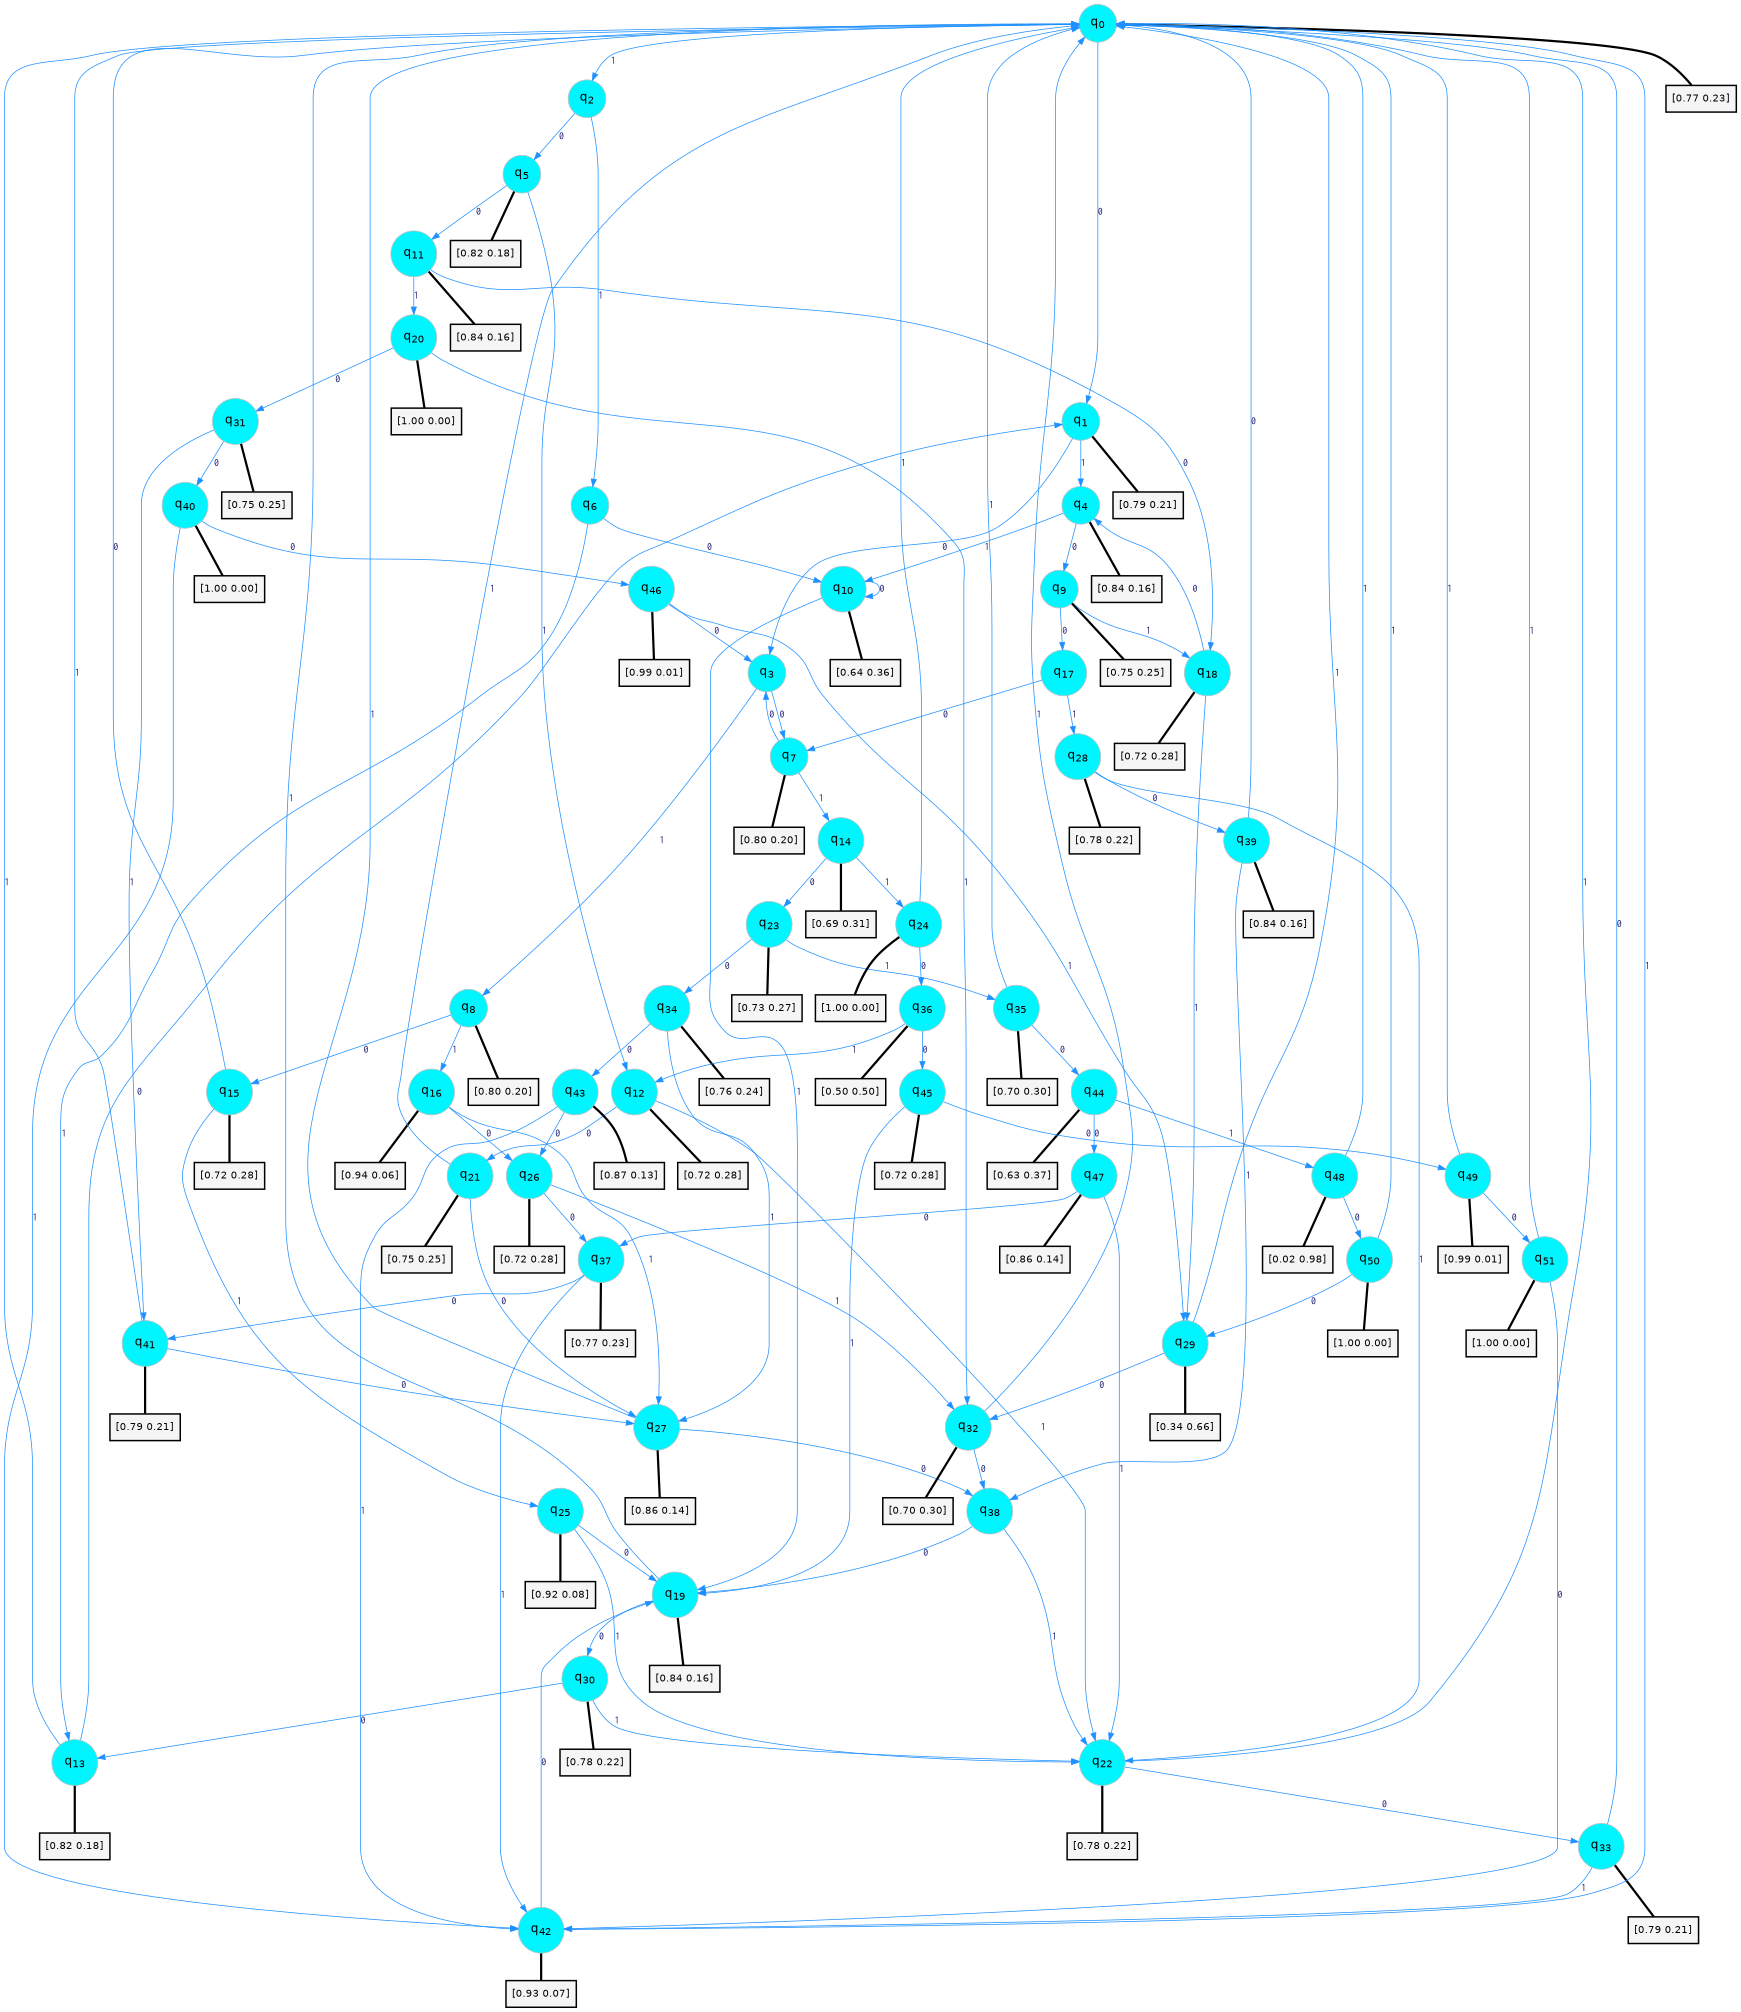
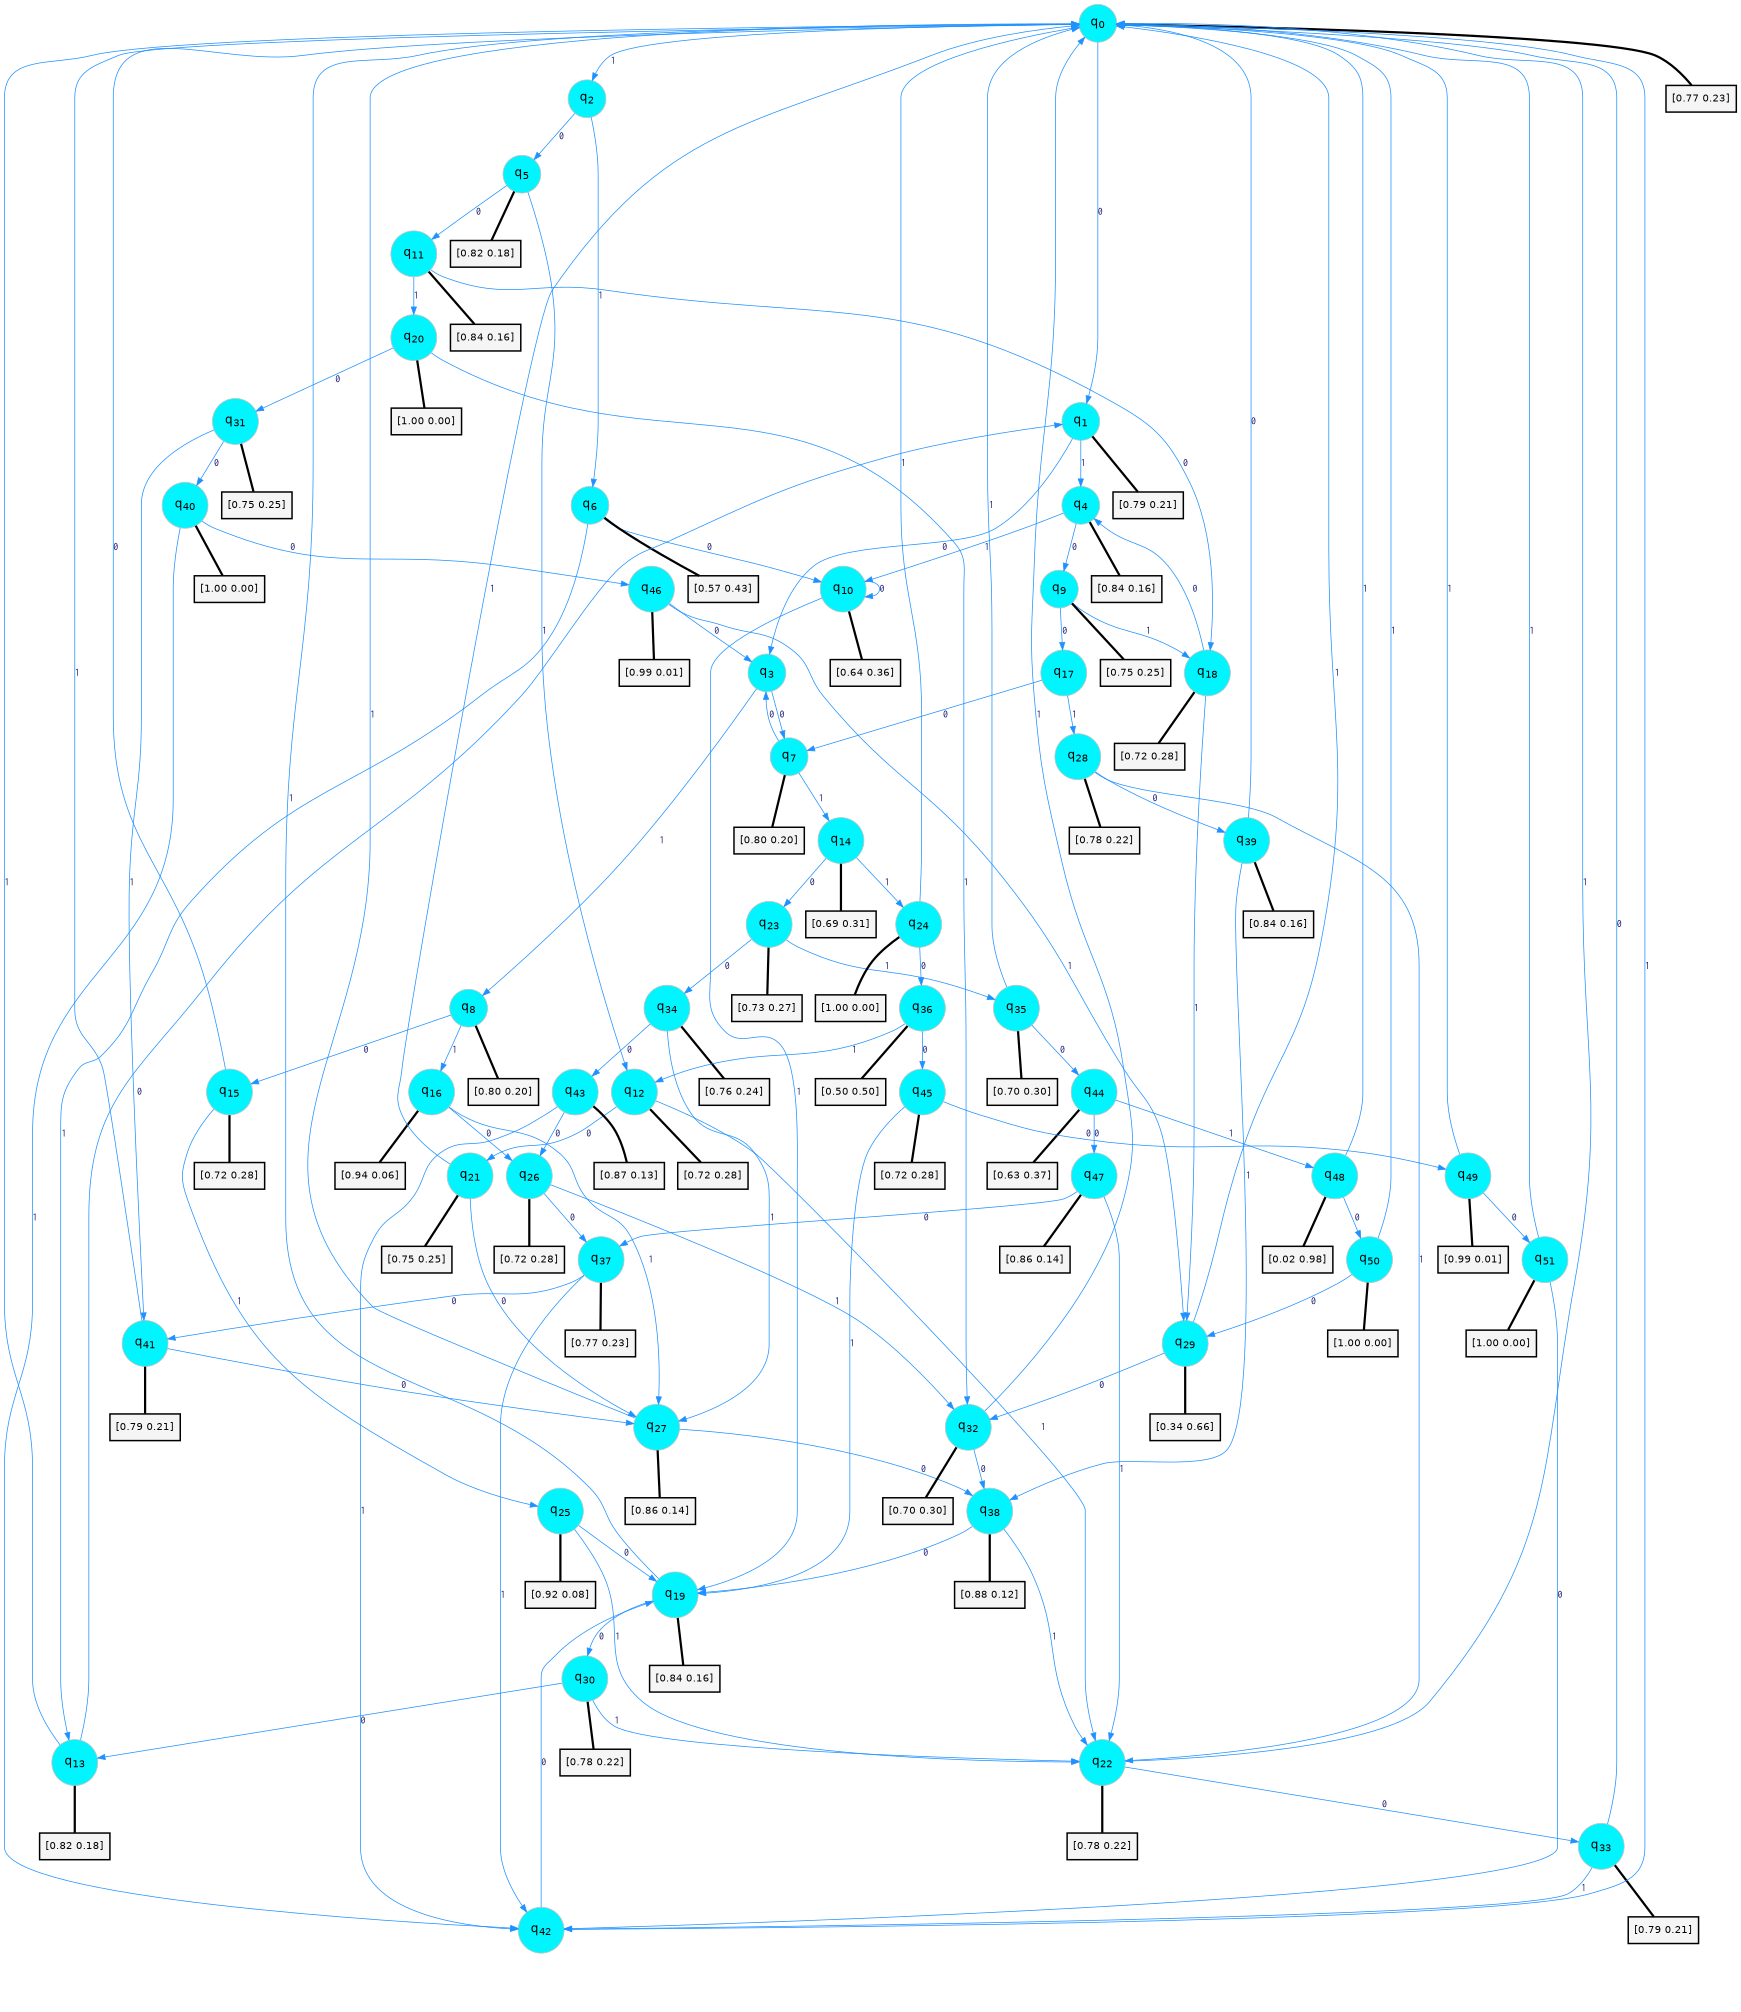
none -> (723, 589)
none -> (990, 1595)
(541, 1994) -> none
